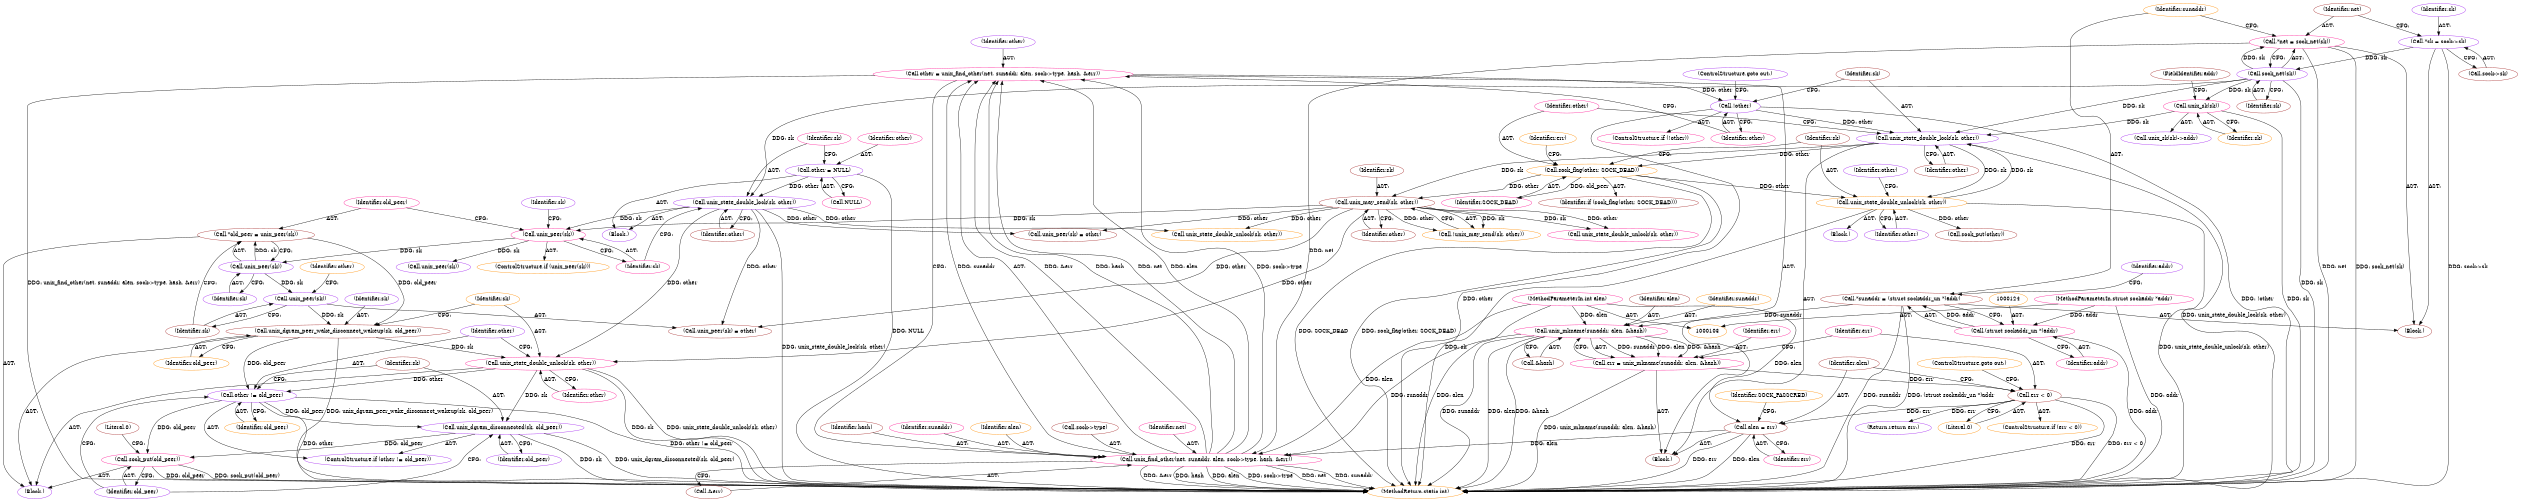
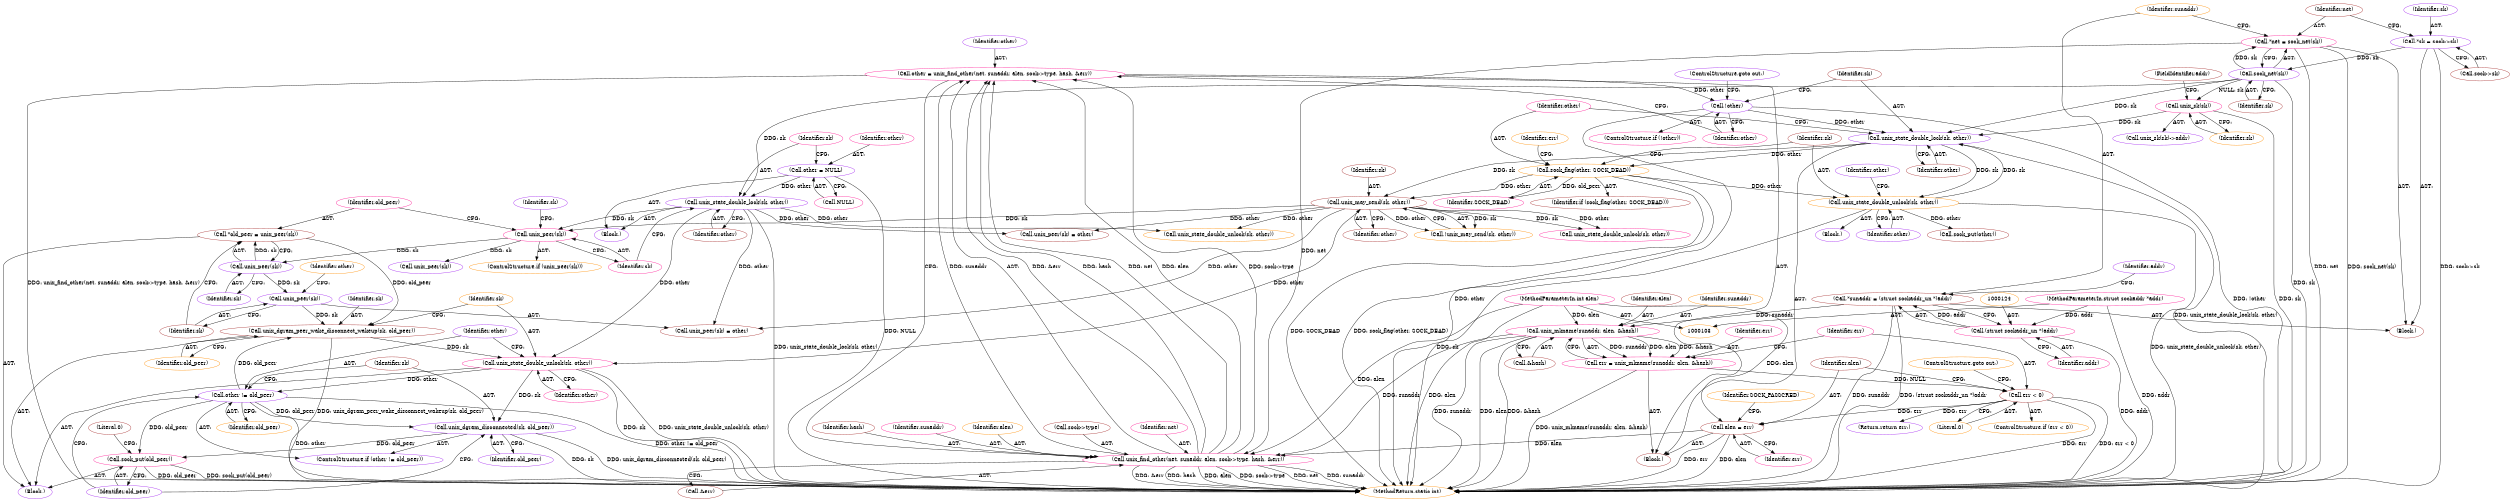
(2240, 90) -> (2231, 90)
(258, 349) -> (246, 351)
(1922, 380) -> (1910, 380)
